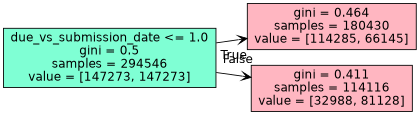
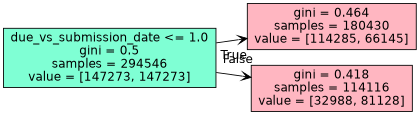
(332, 88) -> (332, 88)
